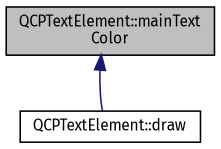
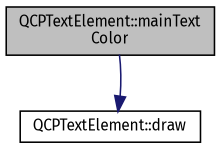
(100, 91) -> (121, 75)
